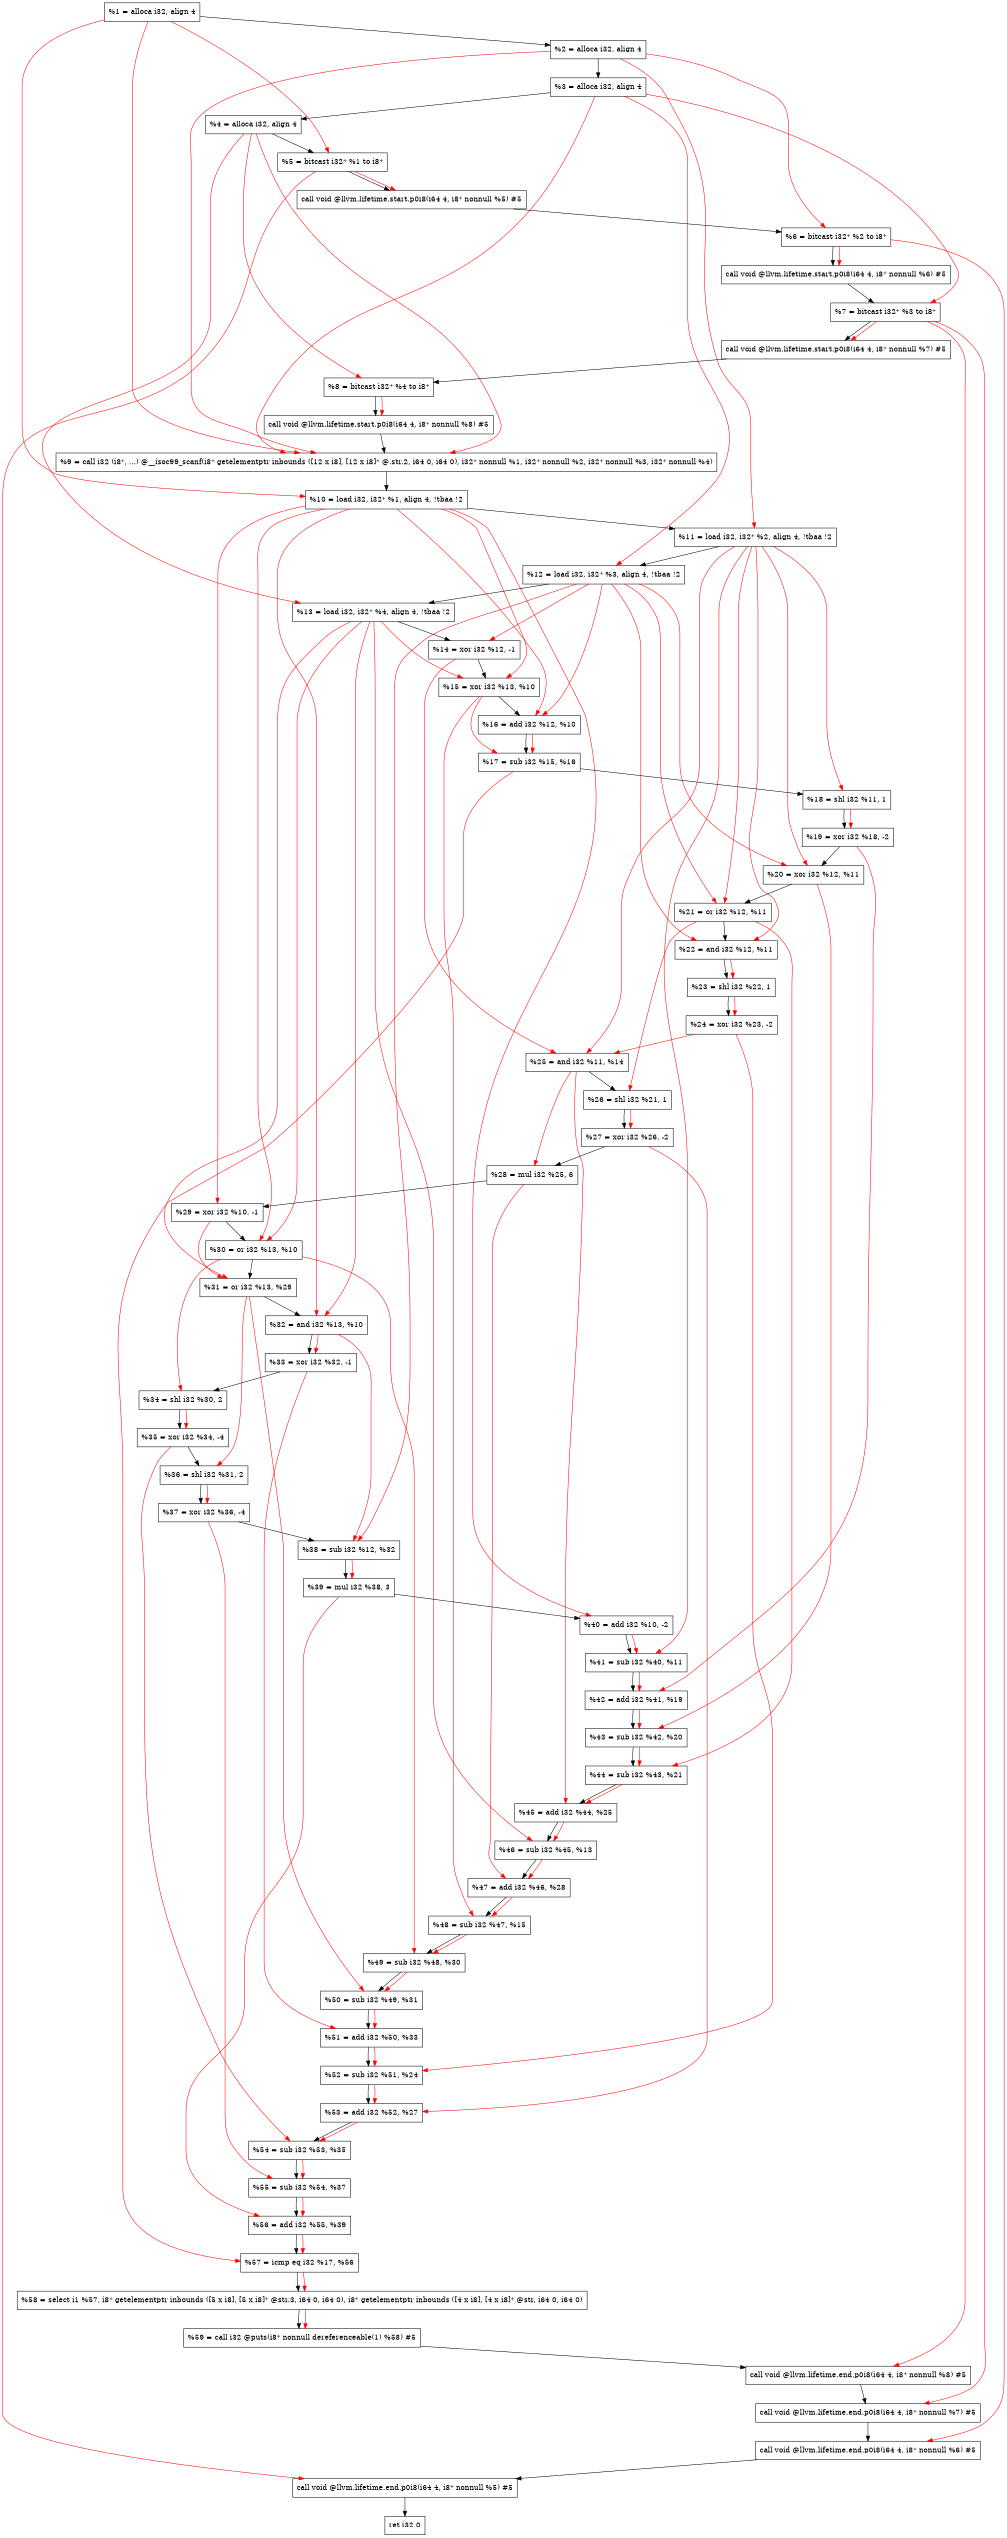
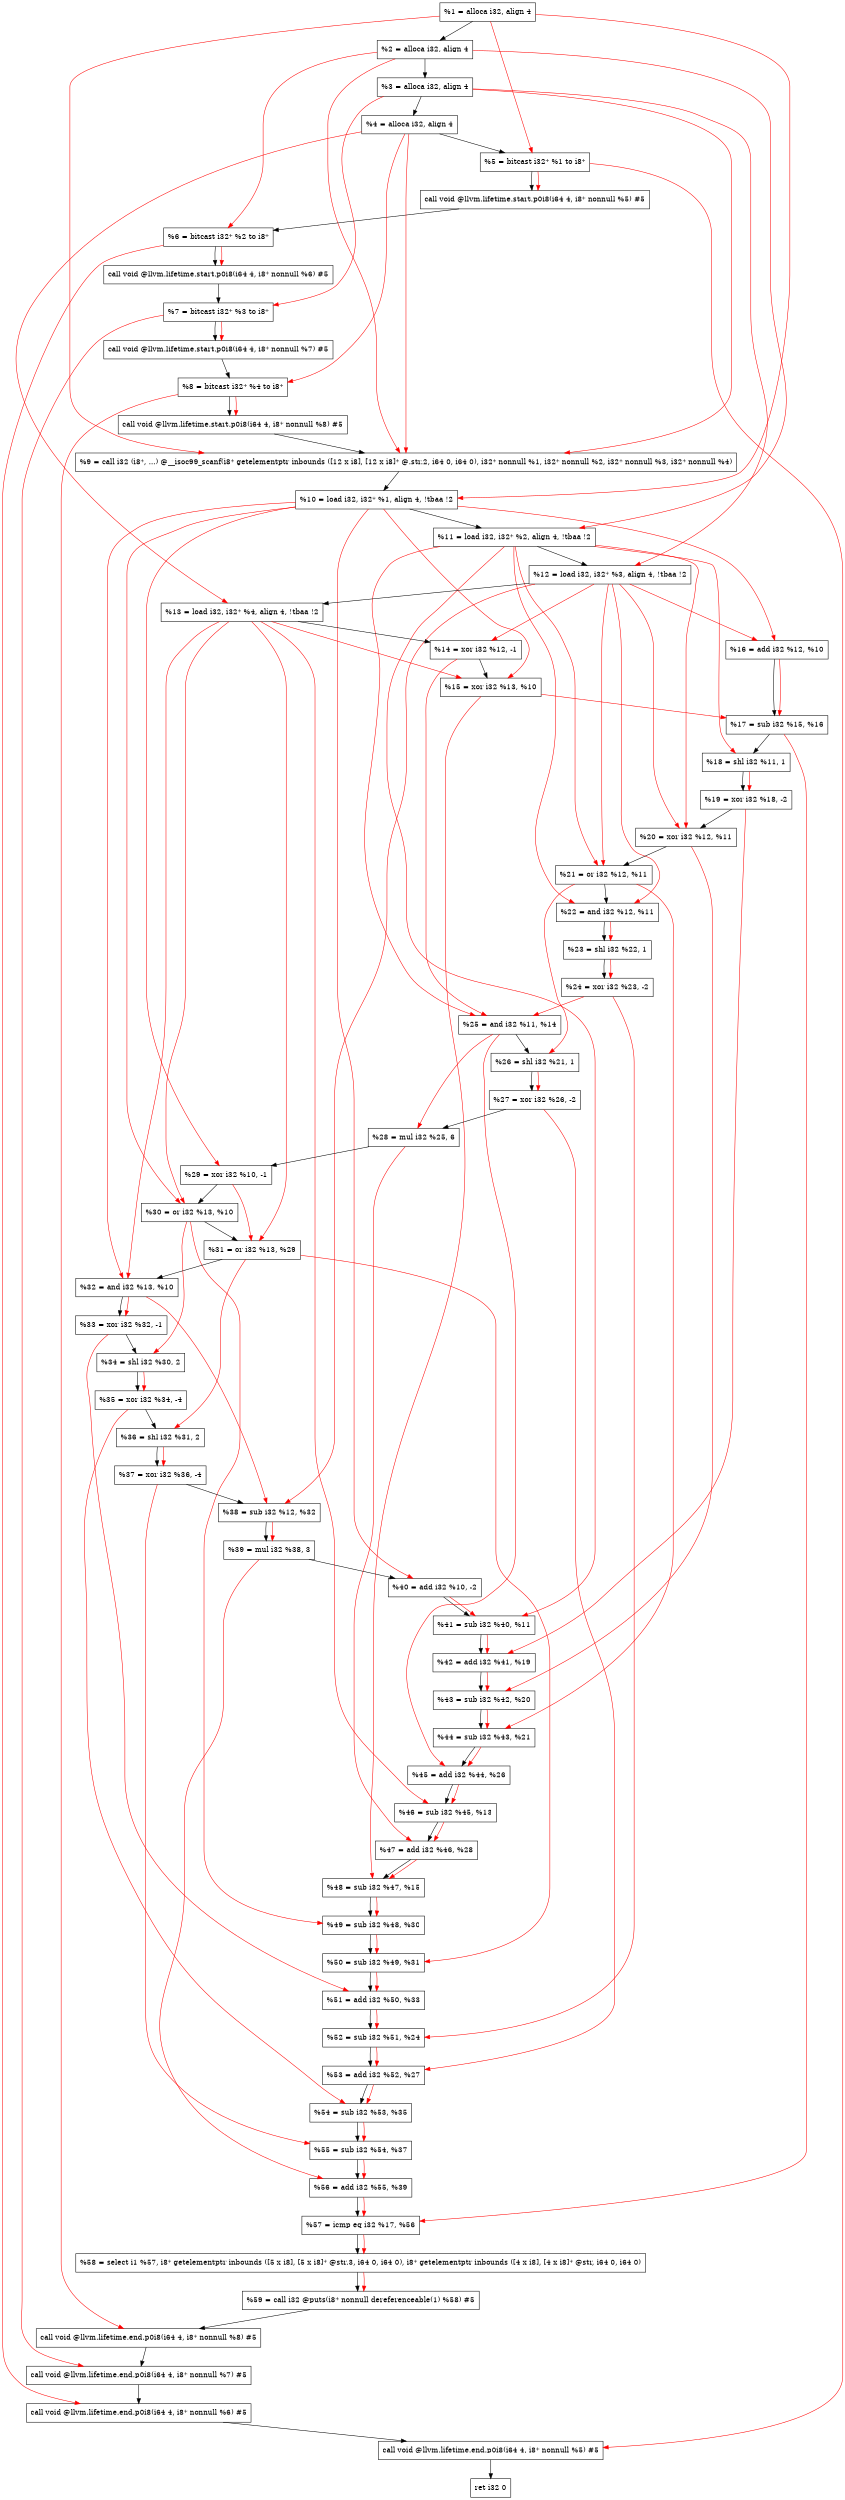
(507, 704) -> none
(965, 1351) -> (61, 1339)
(566, 1813) -> (459, 1775)
